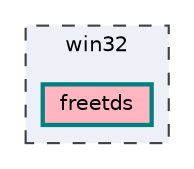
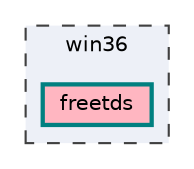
(97, 46) -> (97, 46)
